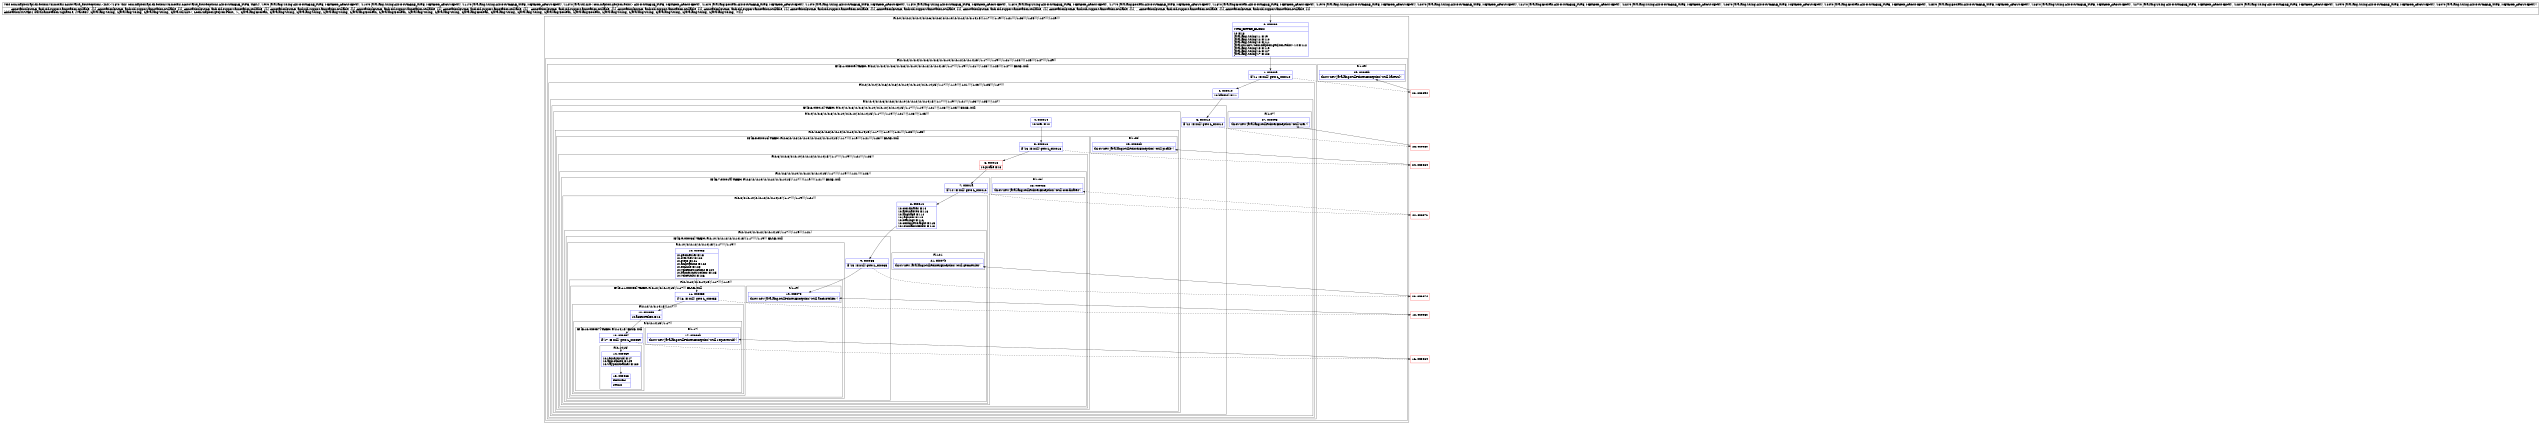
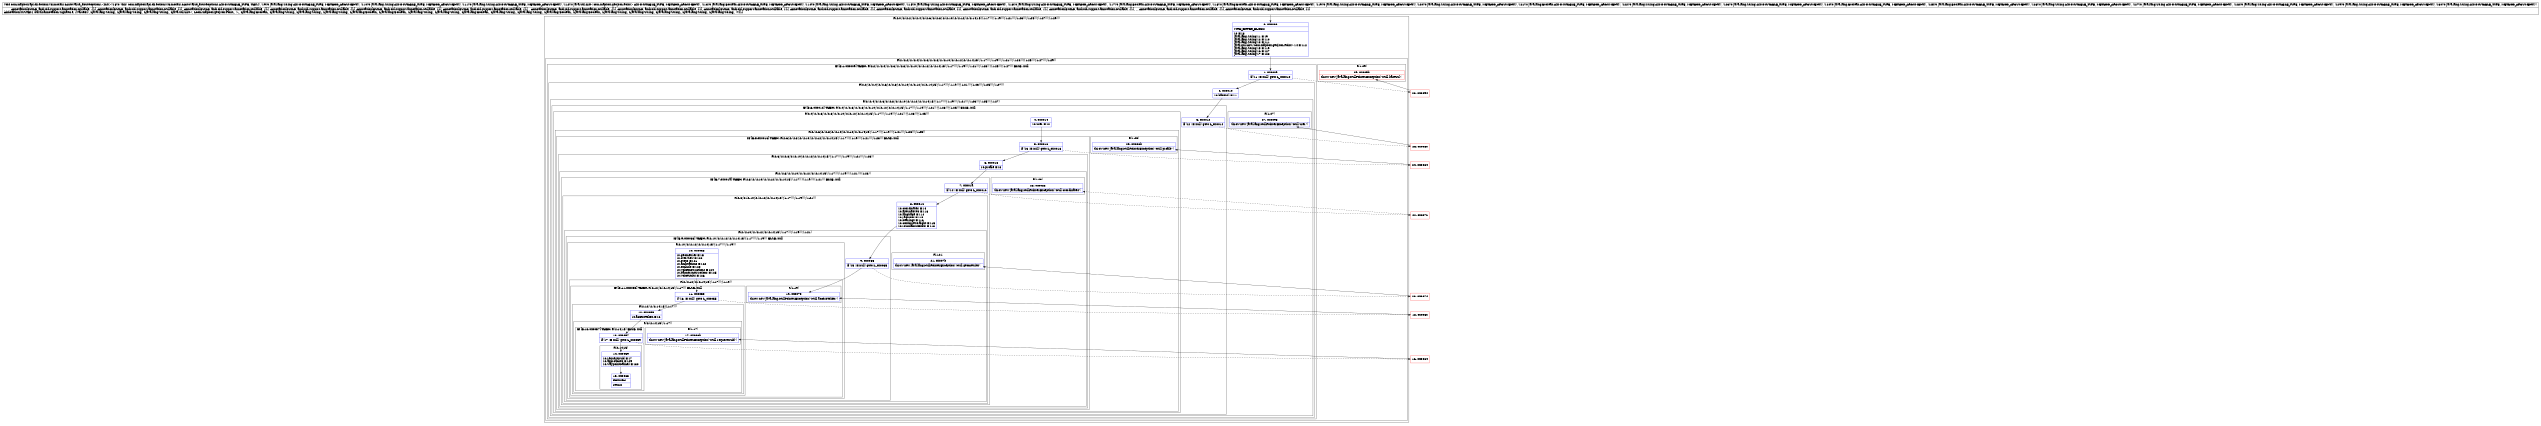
(1362, 75) -> (1362, 75)
(991, 165) -> (991, 165)
